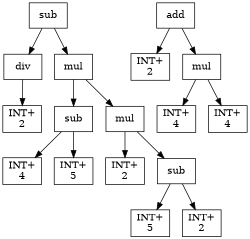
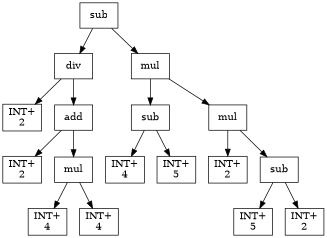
none -> (74, 88)
